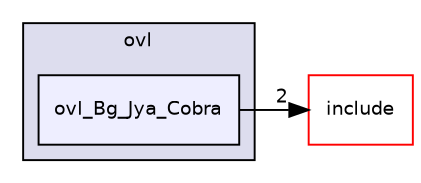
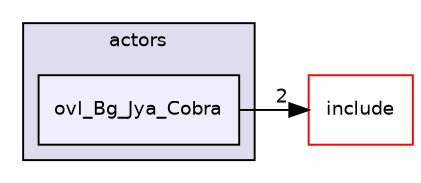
(139, 41) -> (139, 41)
